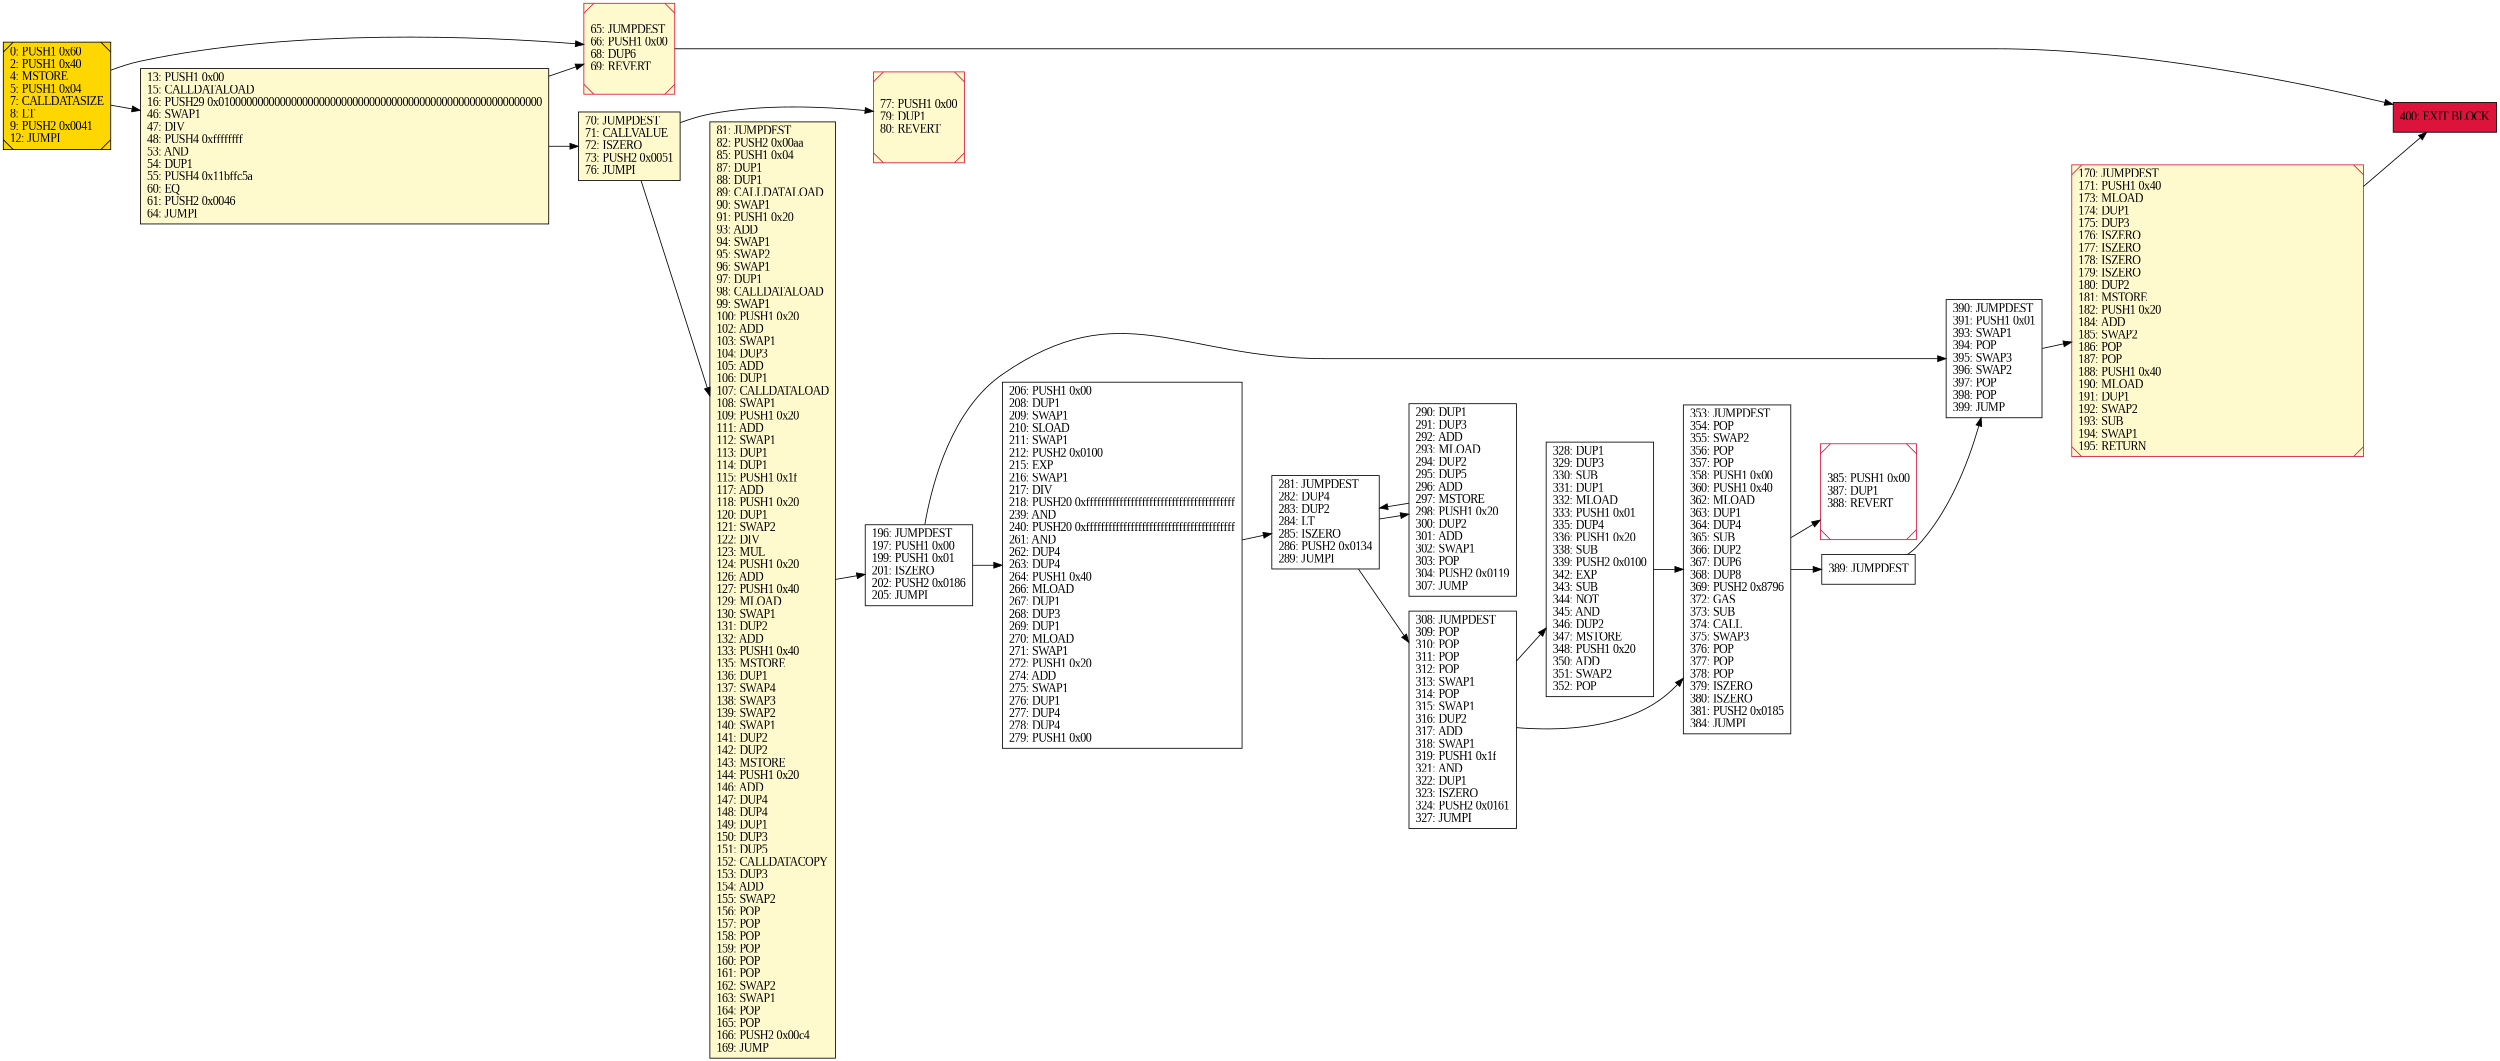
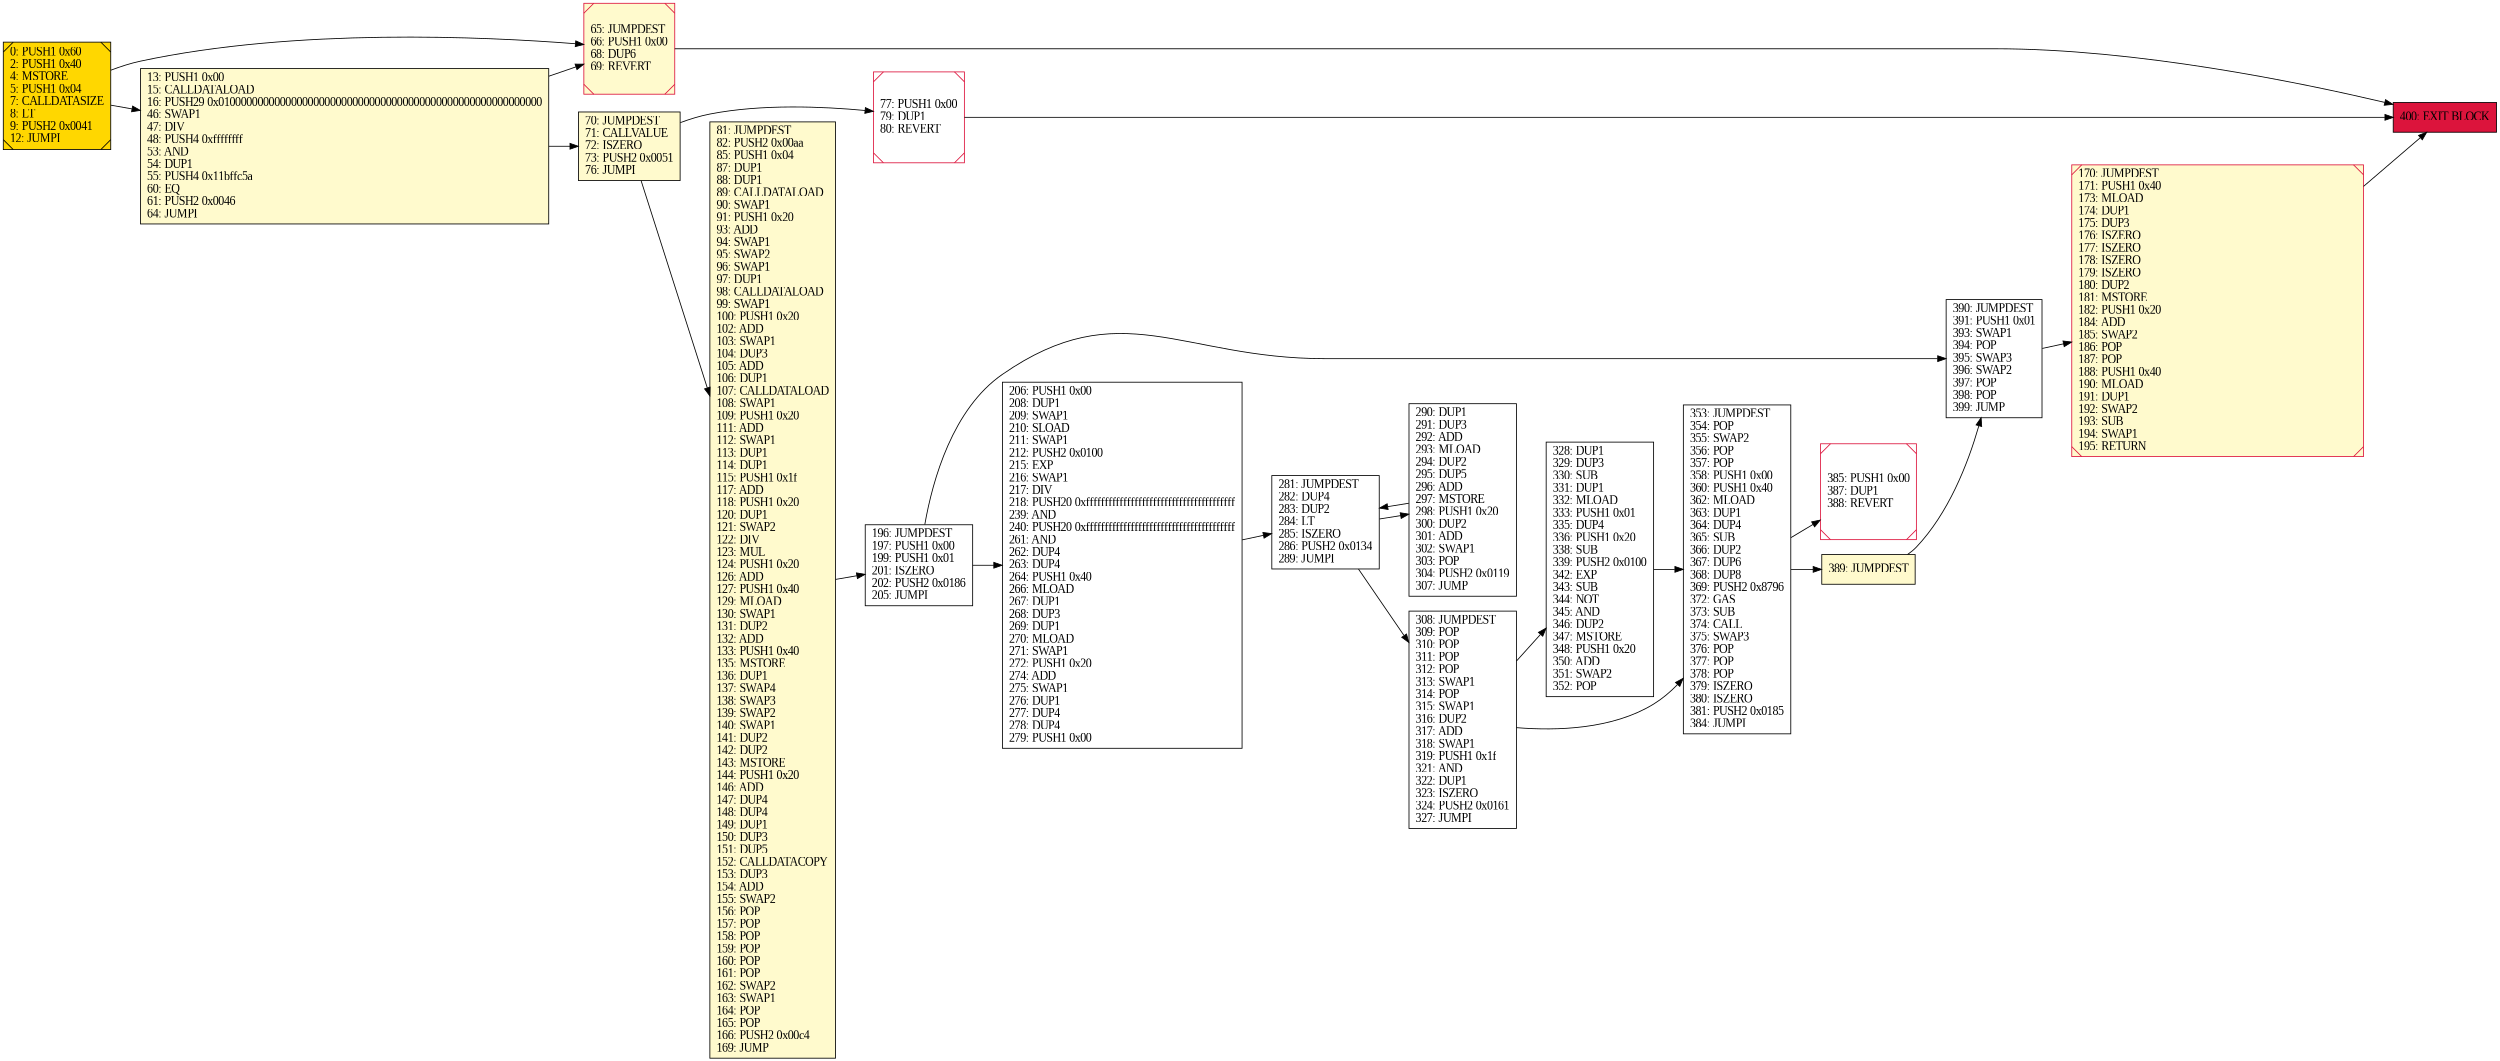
(919, 117) -> (919, 117)
none -> (1675, 117)
(1868, 569) -> (1868, 569)
